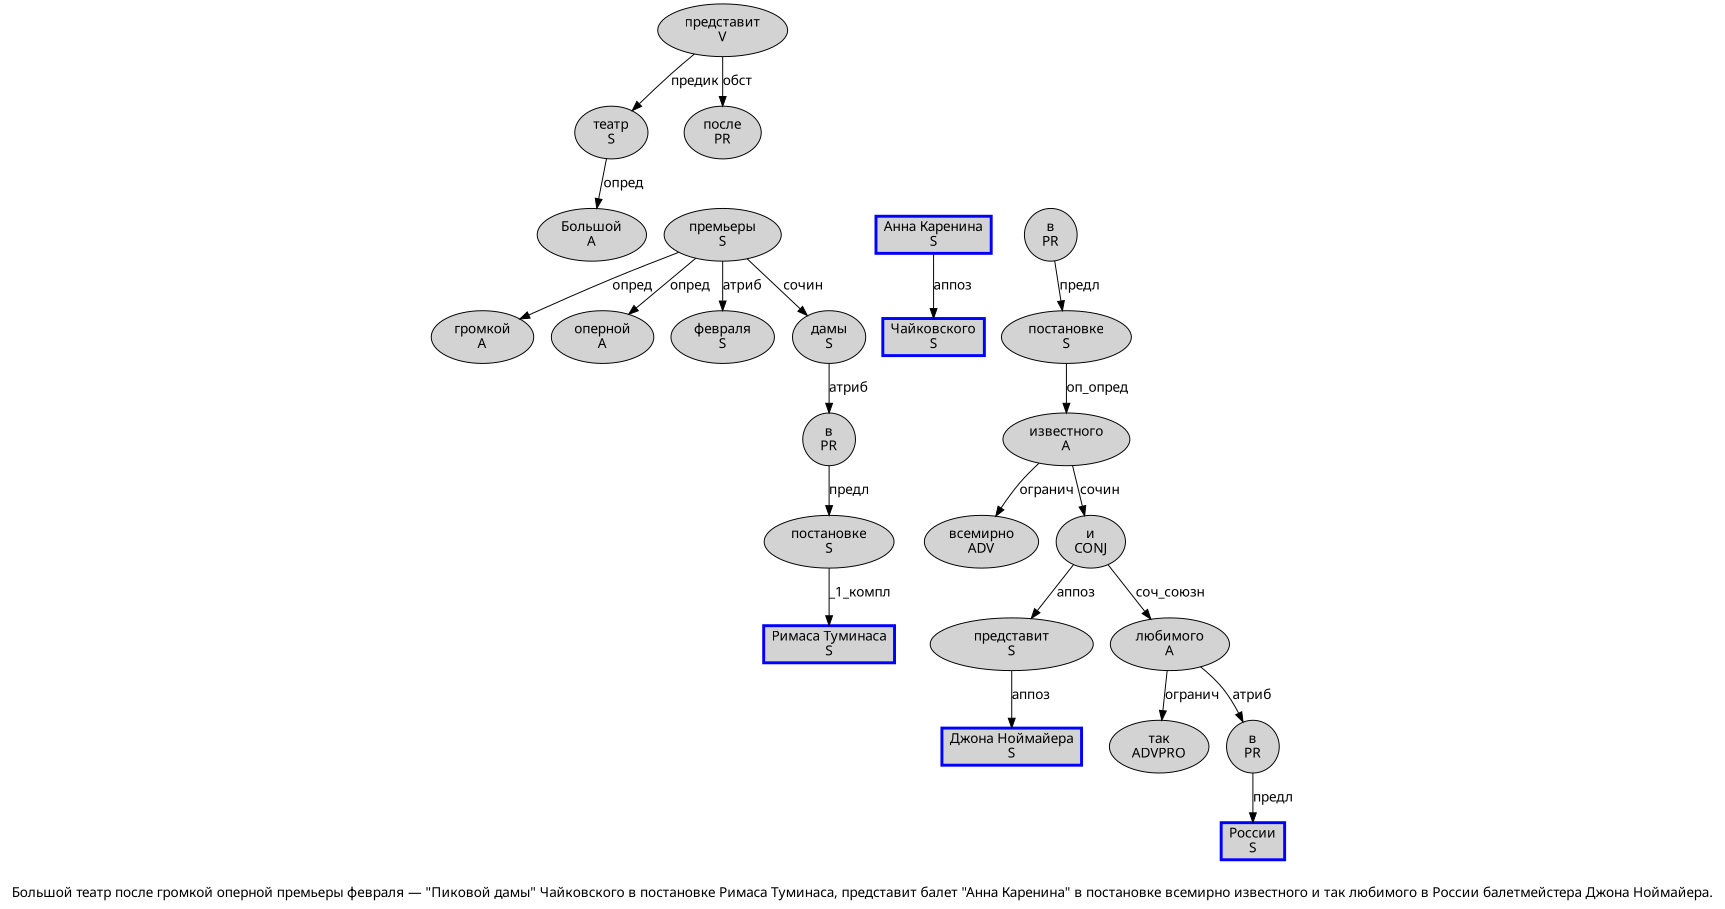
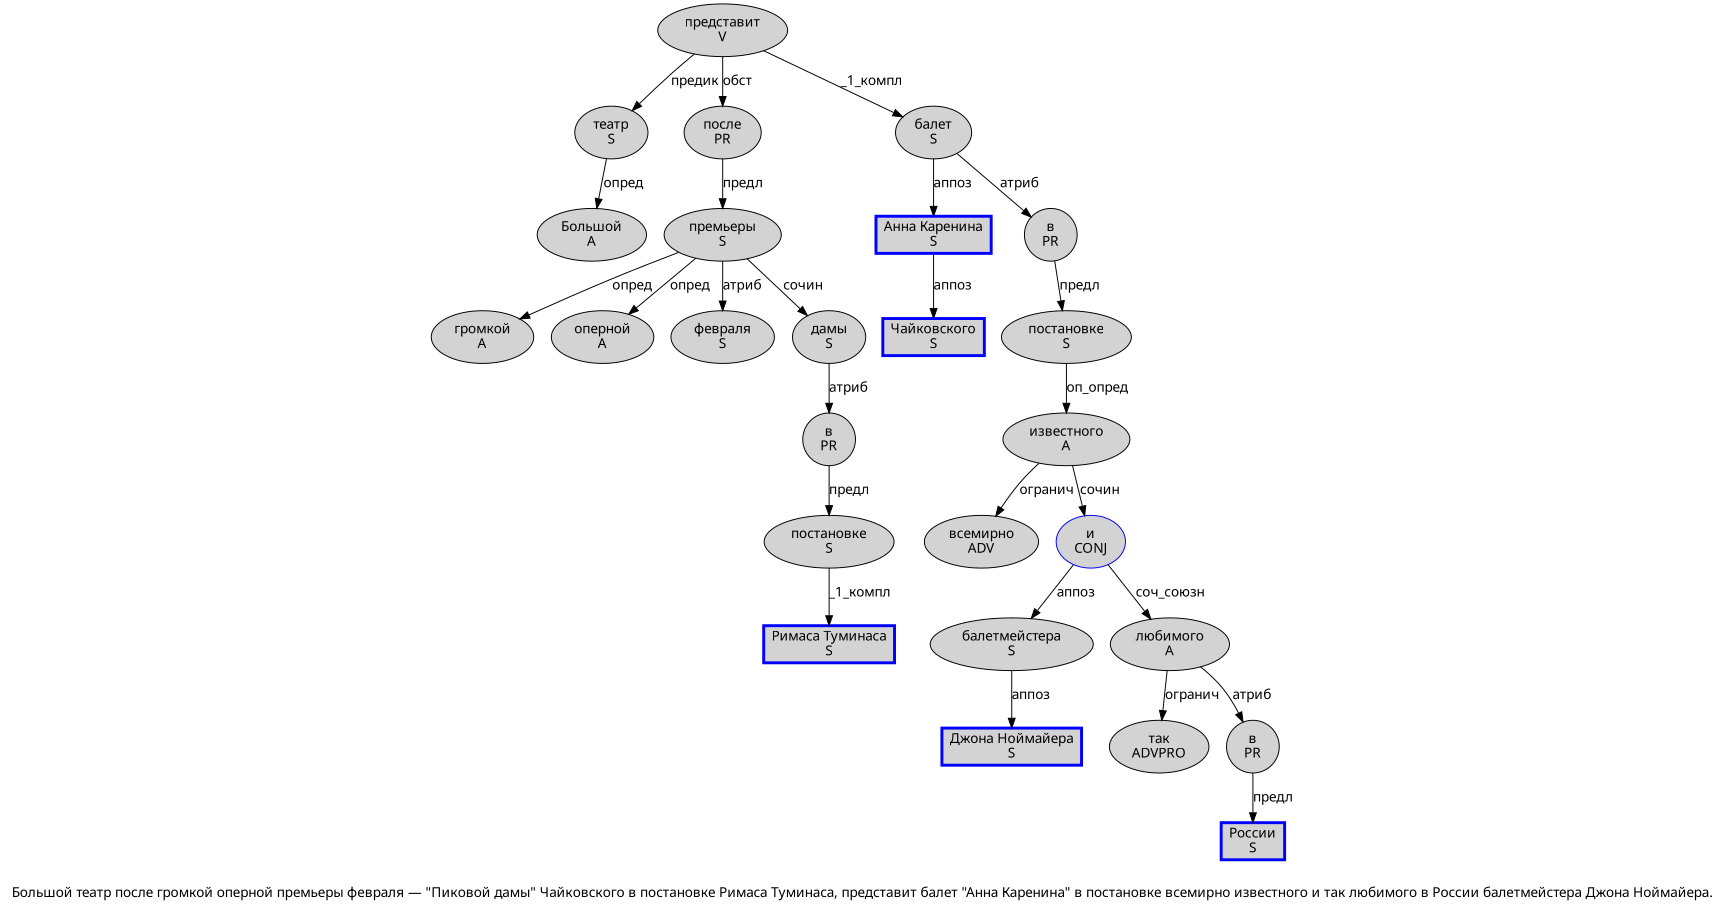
none -> (934, 133)
none -> (723, 179)
(1091, 542) -> (1091, 542)
(1012, 644) -> (1012, 644)
